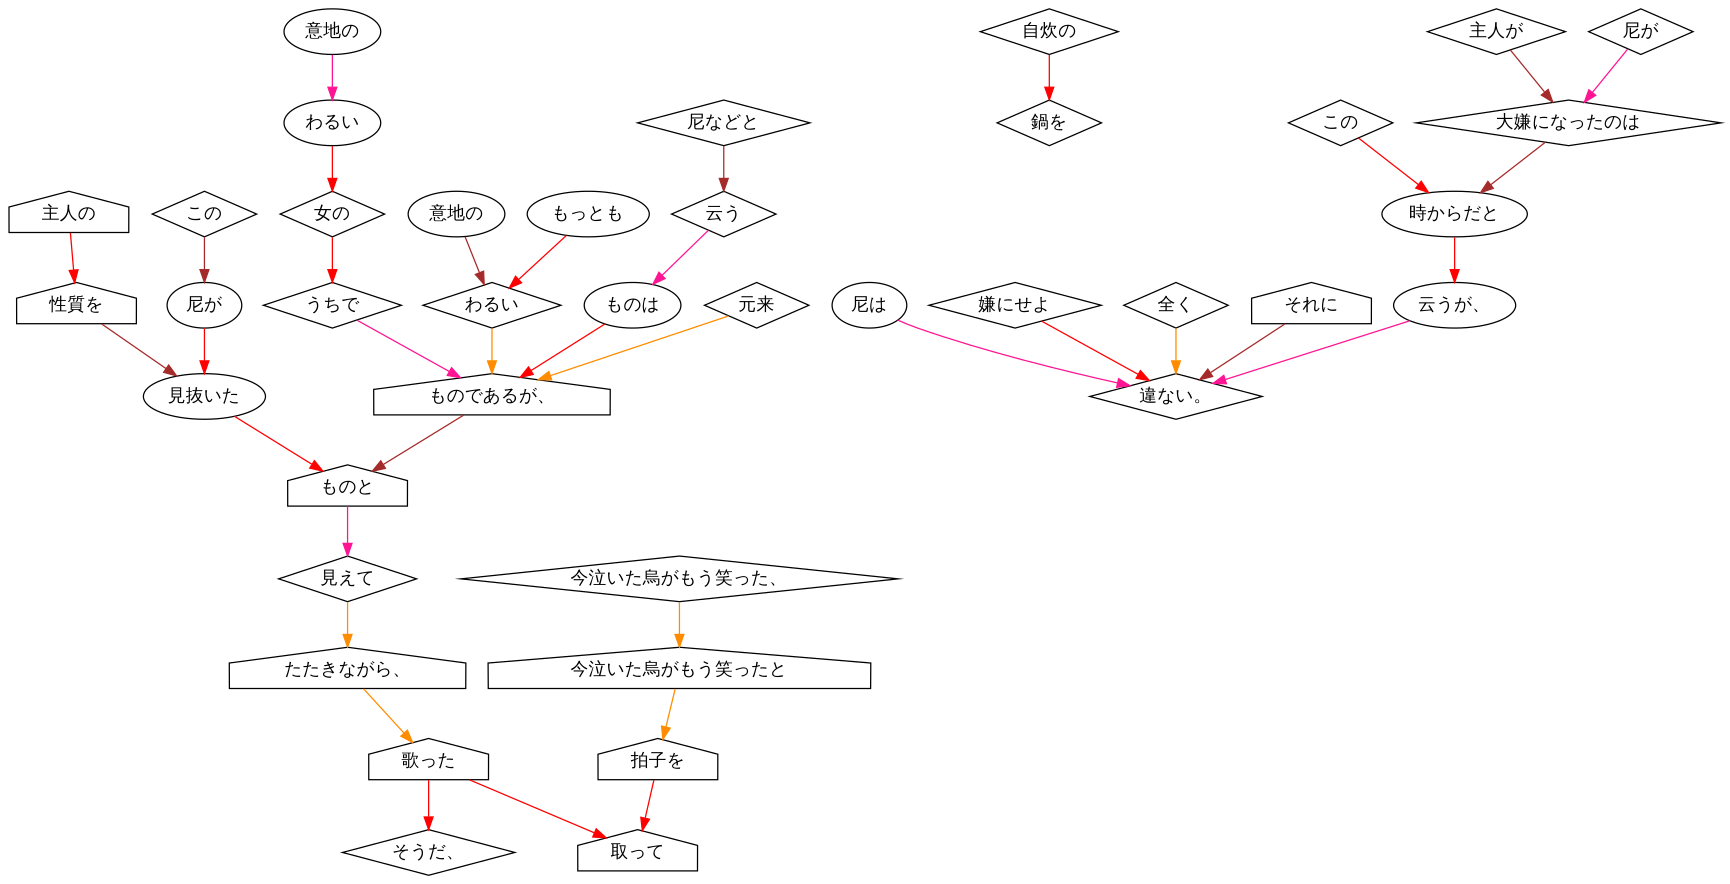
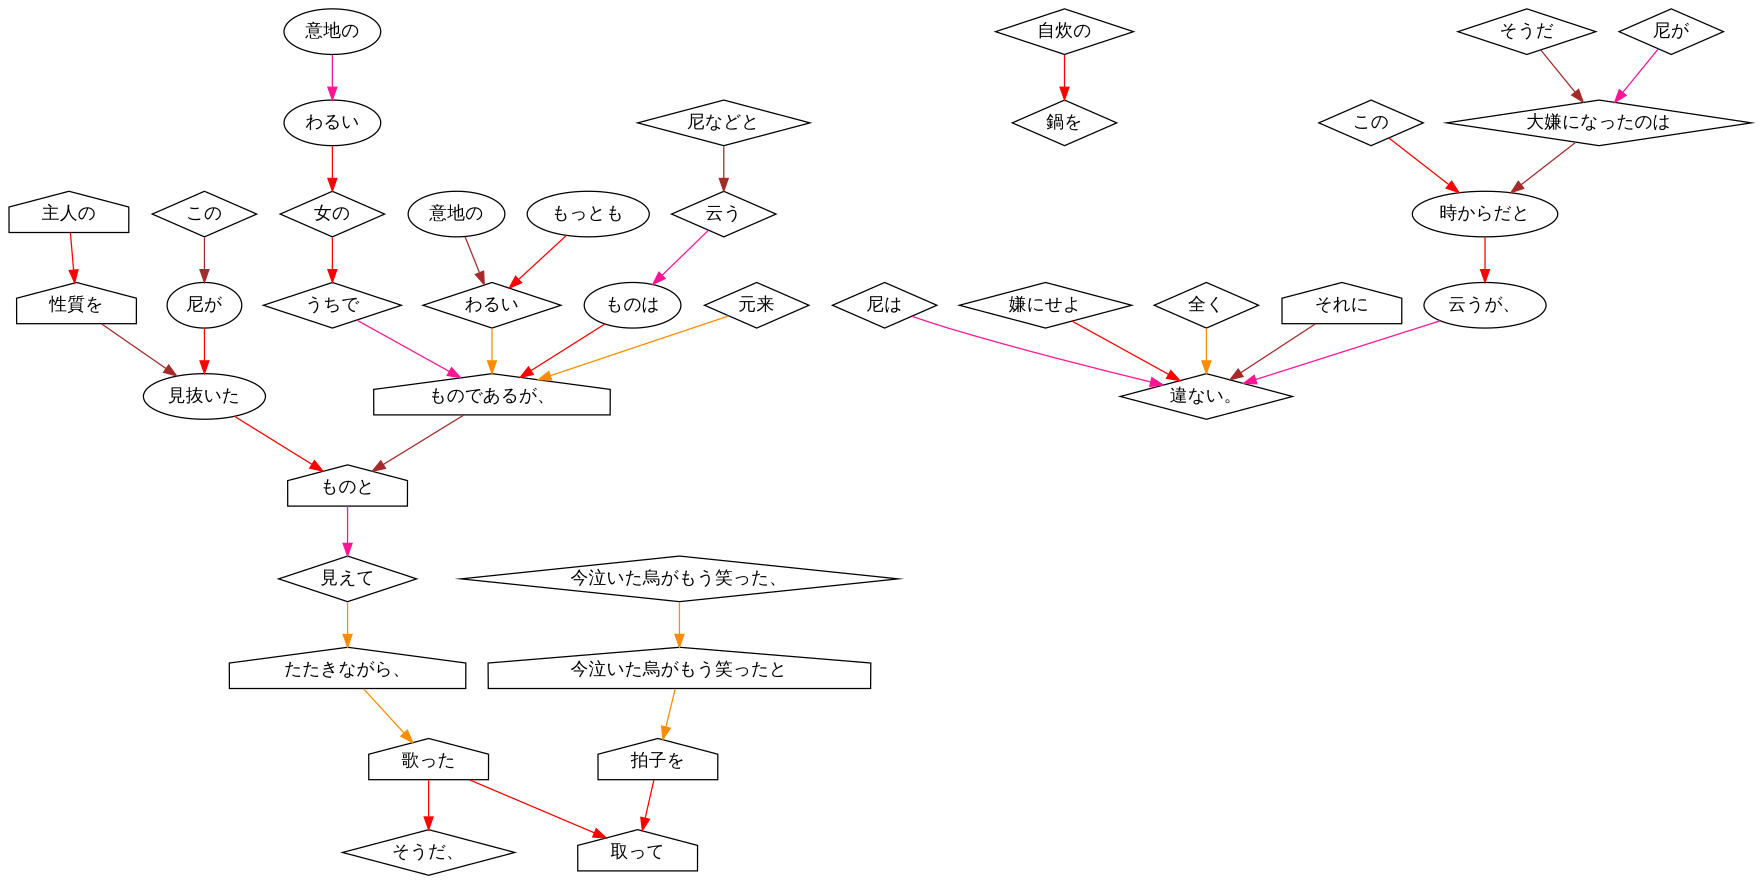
(1496, 32) -> (1527, 32)
(869, 305) -> (885, 305)
